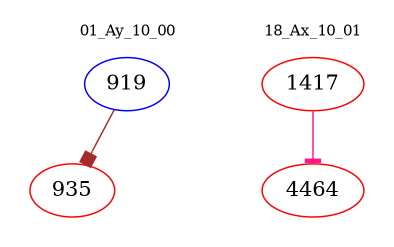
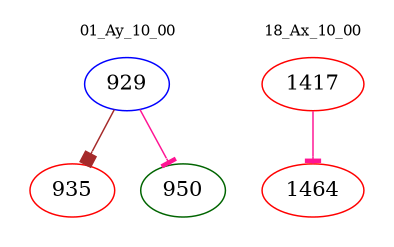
(313, 32) -> (313, 32)
(127, 84) -> (127, 84)
none -> (183, 190)
(313, 190) -> (313, 190)
